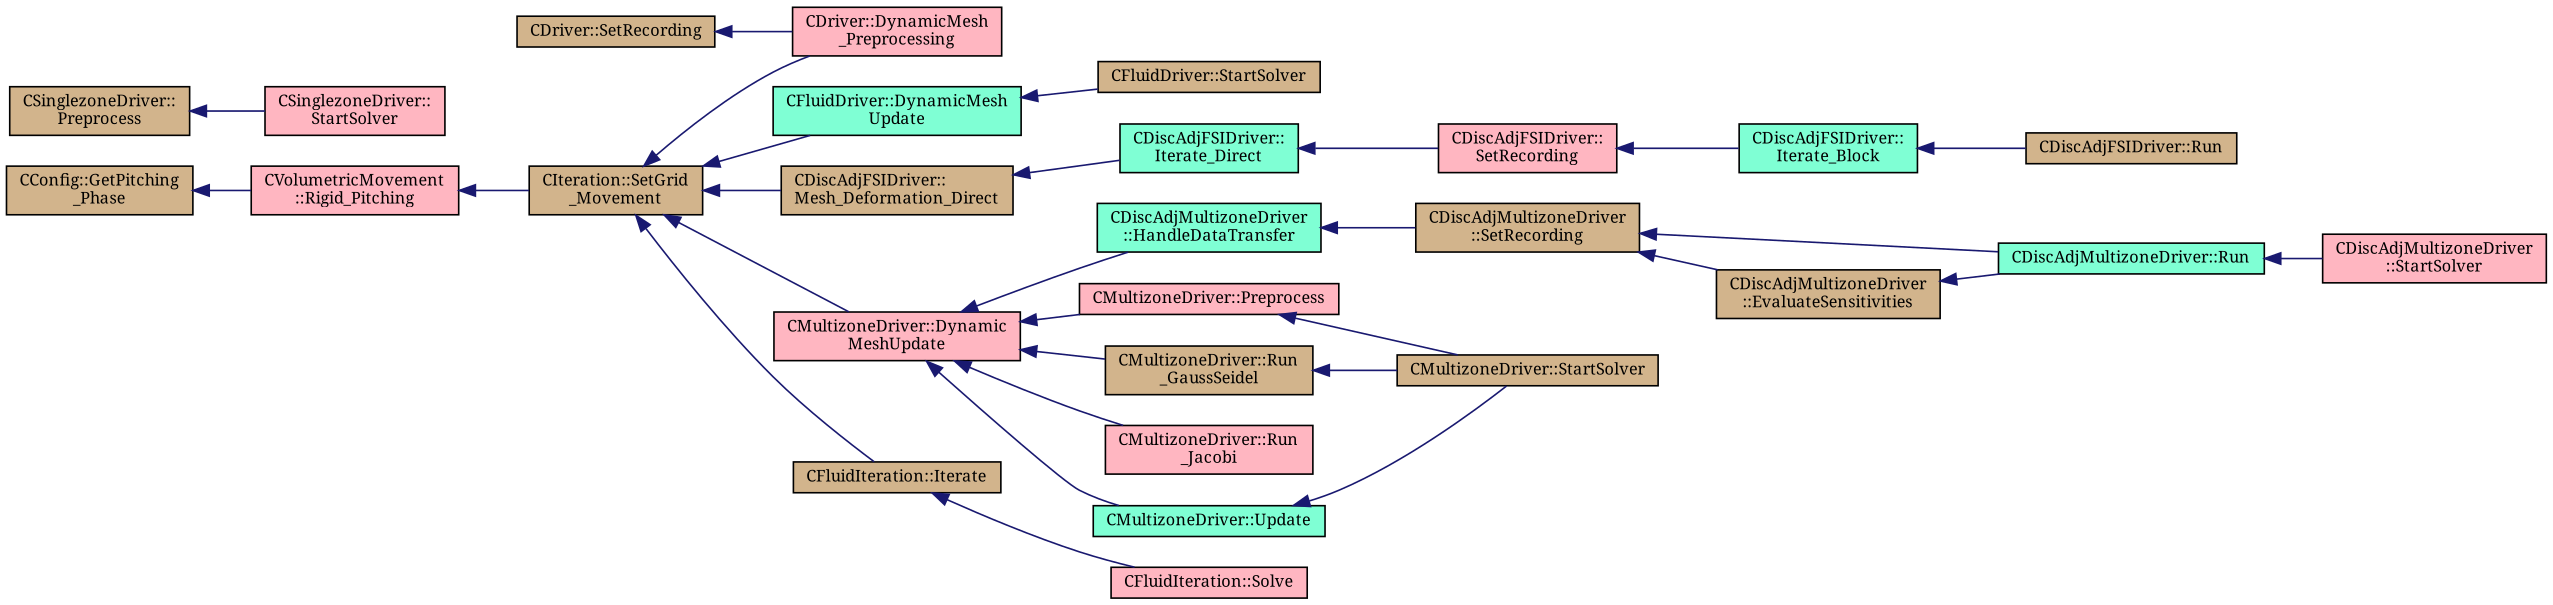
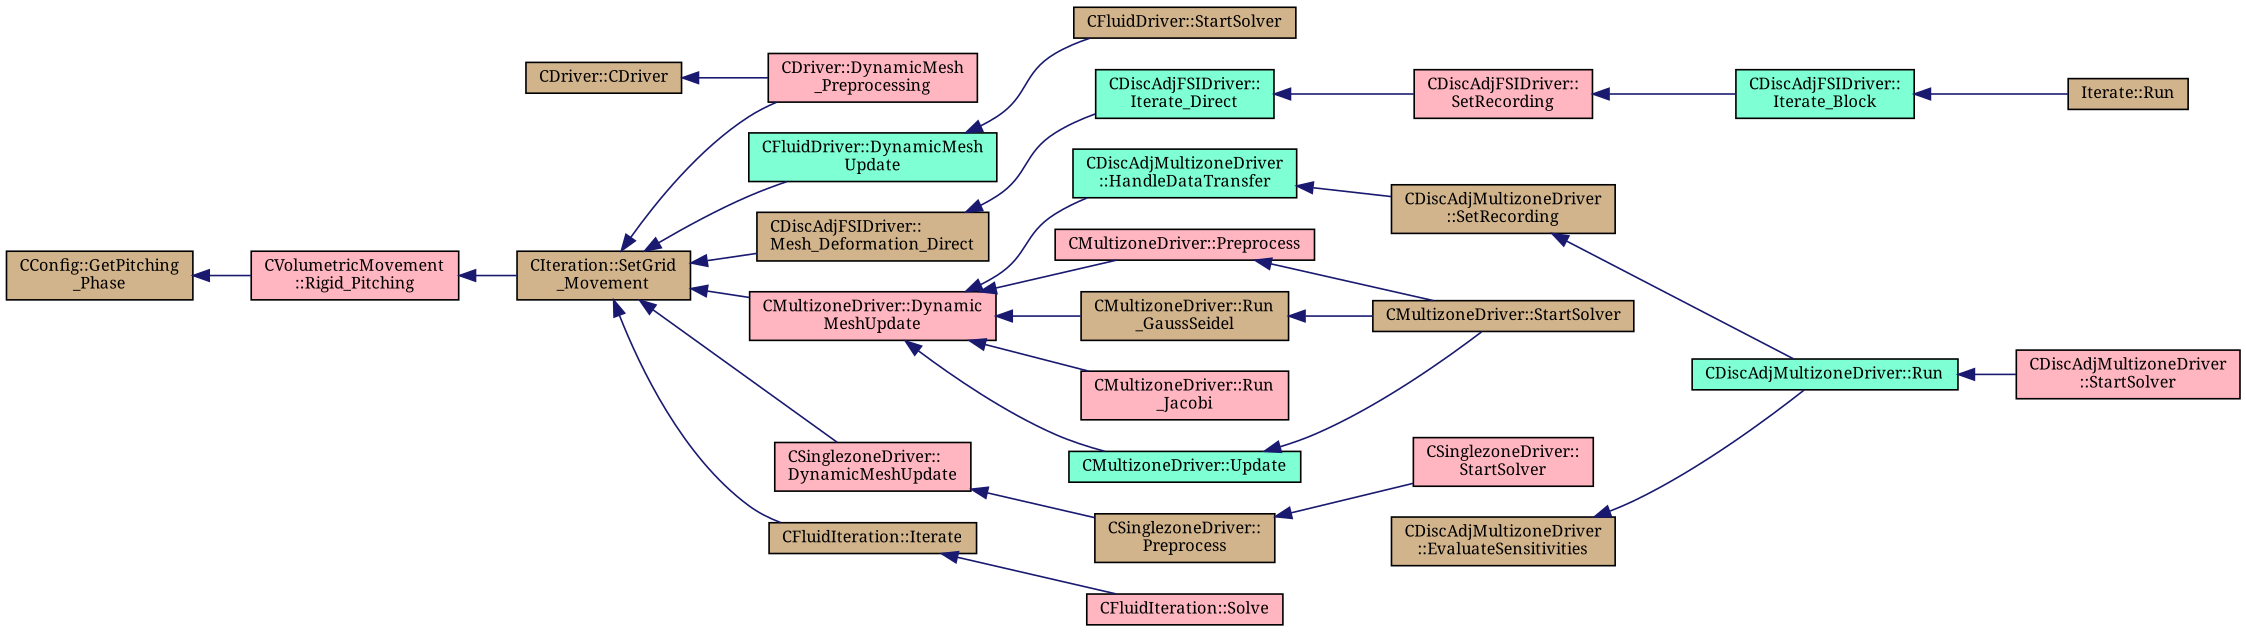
(616, 32) -> (604, 78)
(2131, 148) -> (2128, 94)
(1686, 263) -> none
none -> (873, 467)
